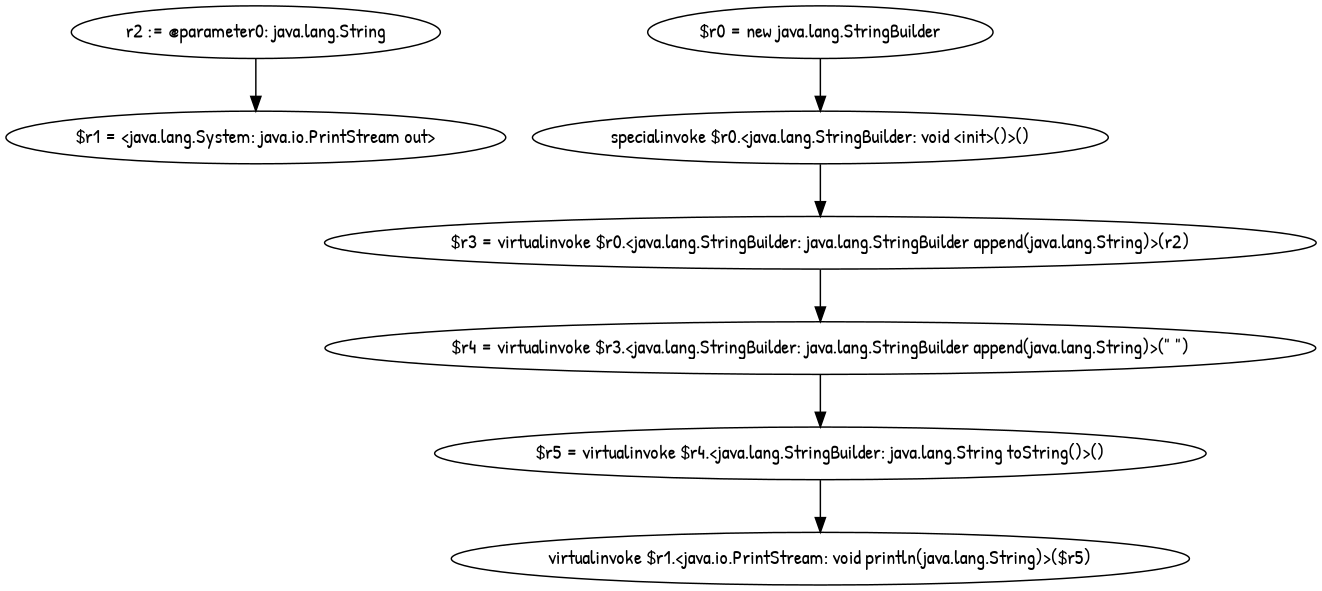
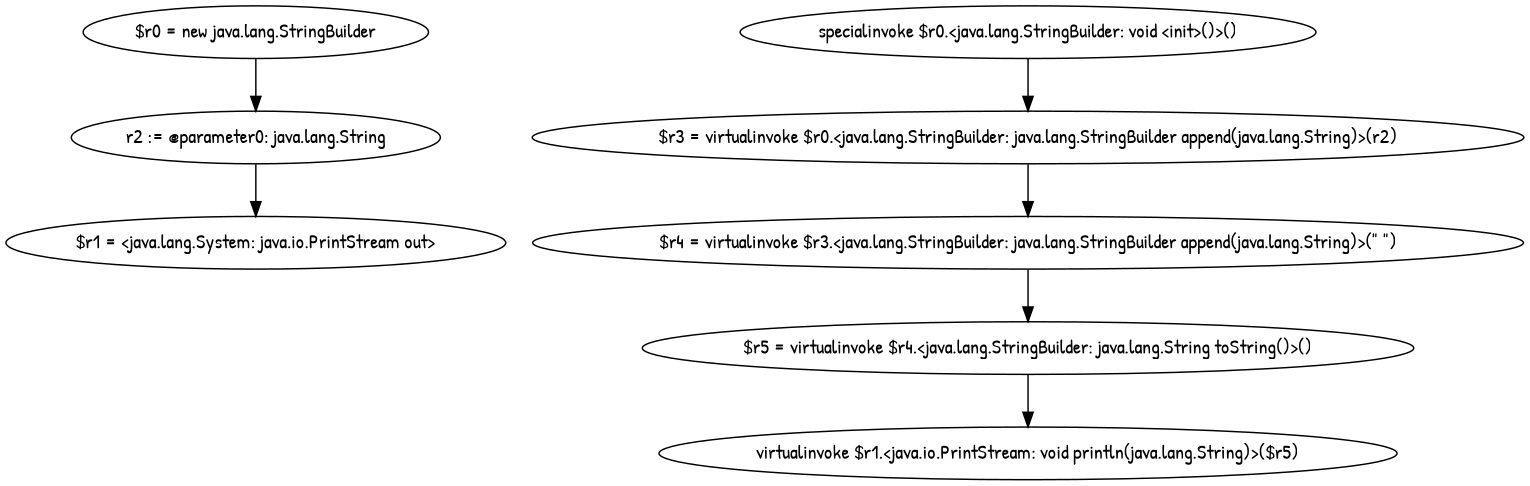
(820, 78) -> (256, 78)
